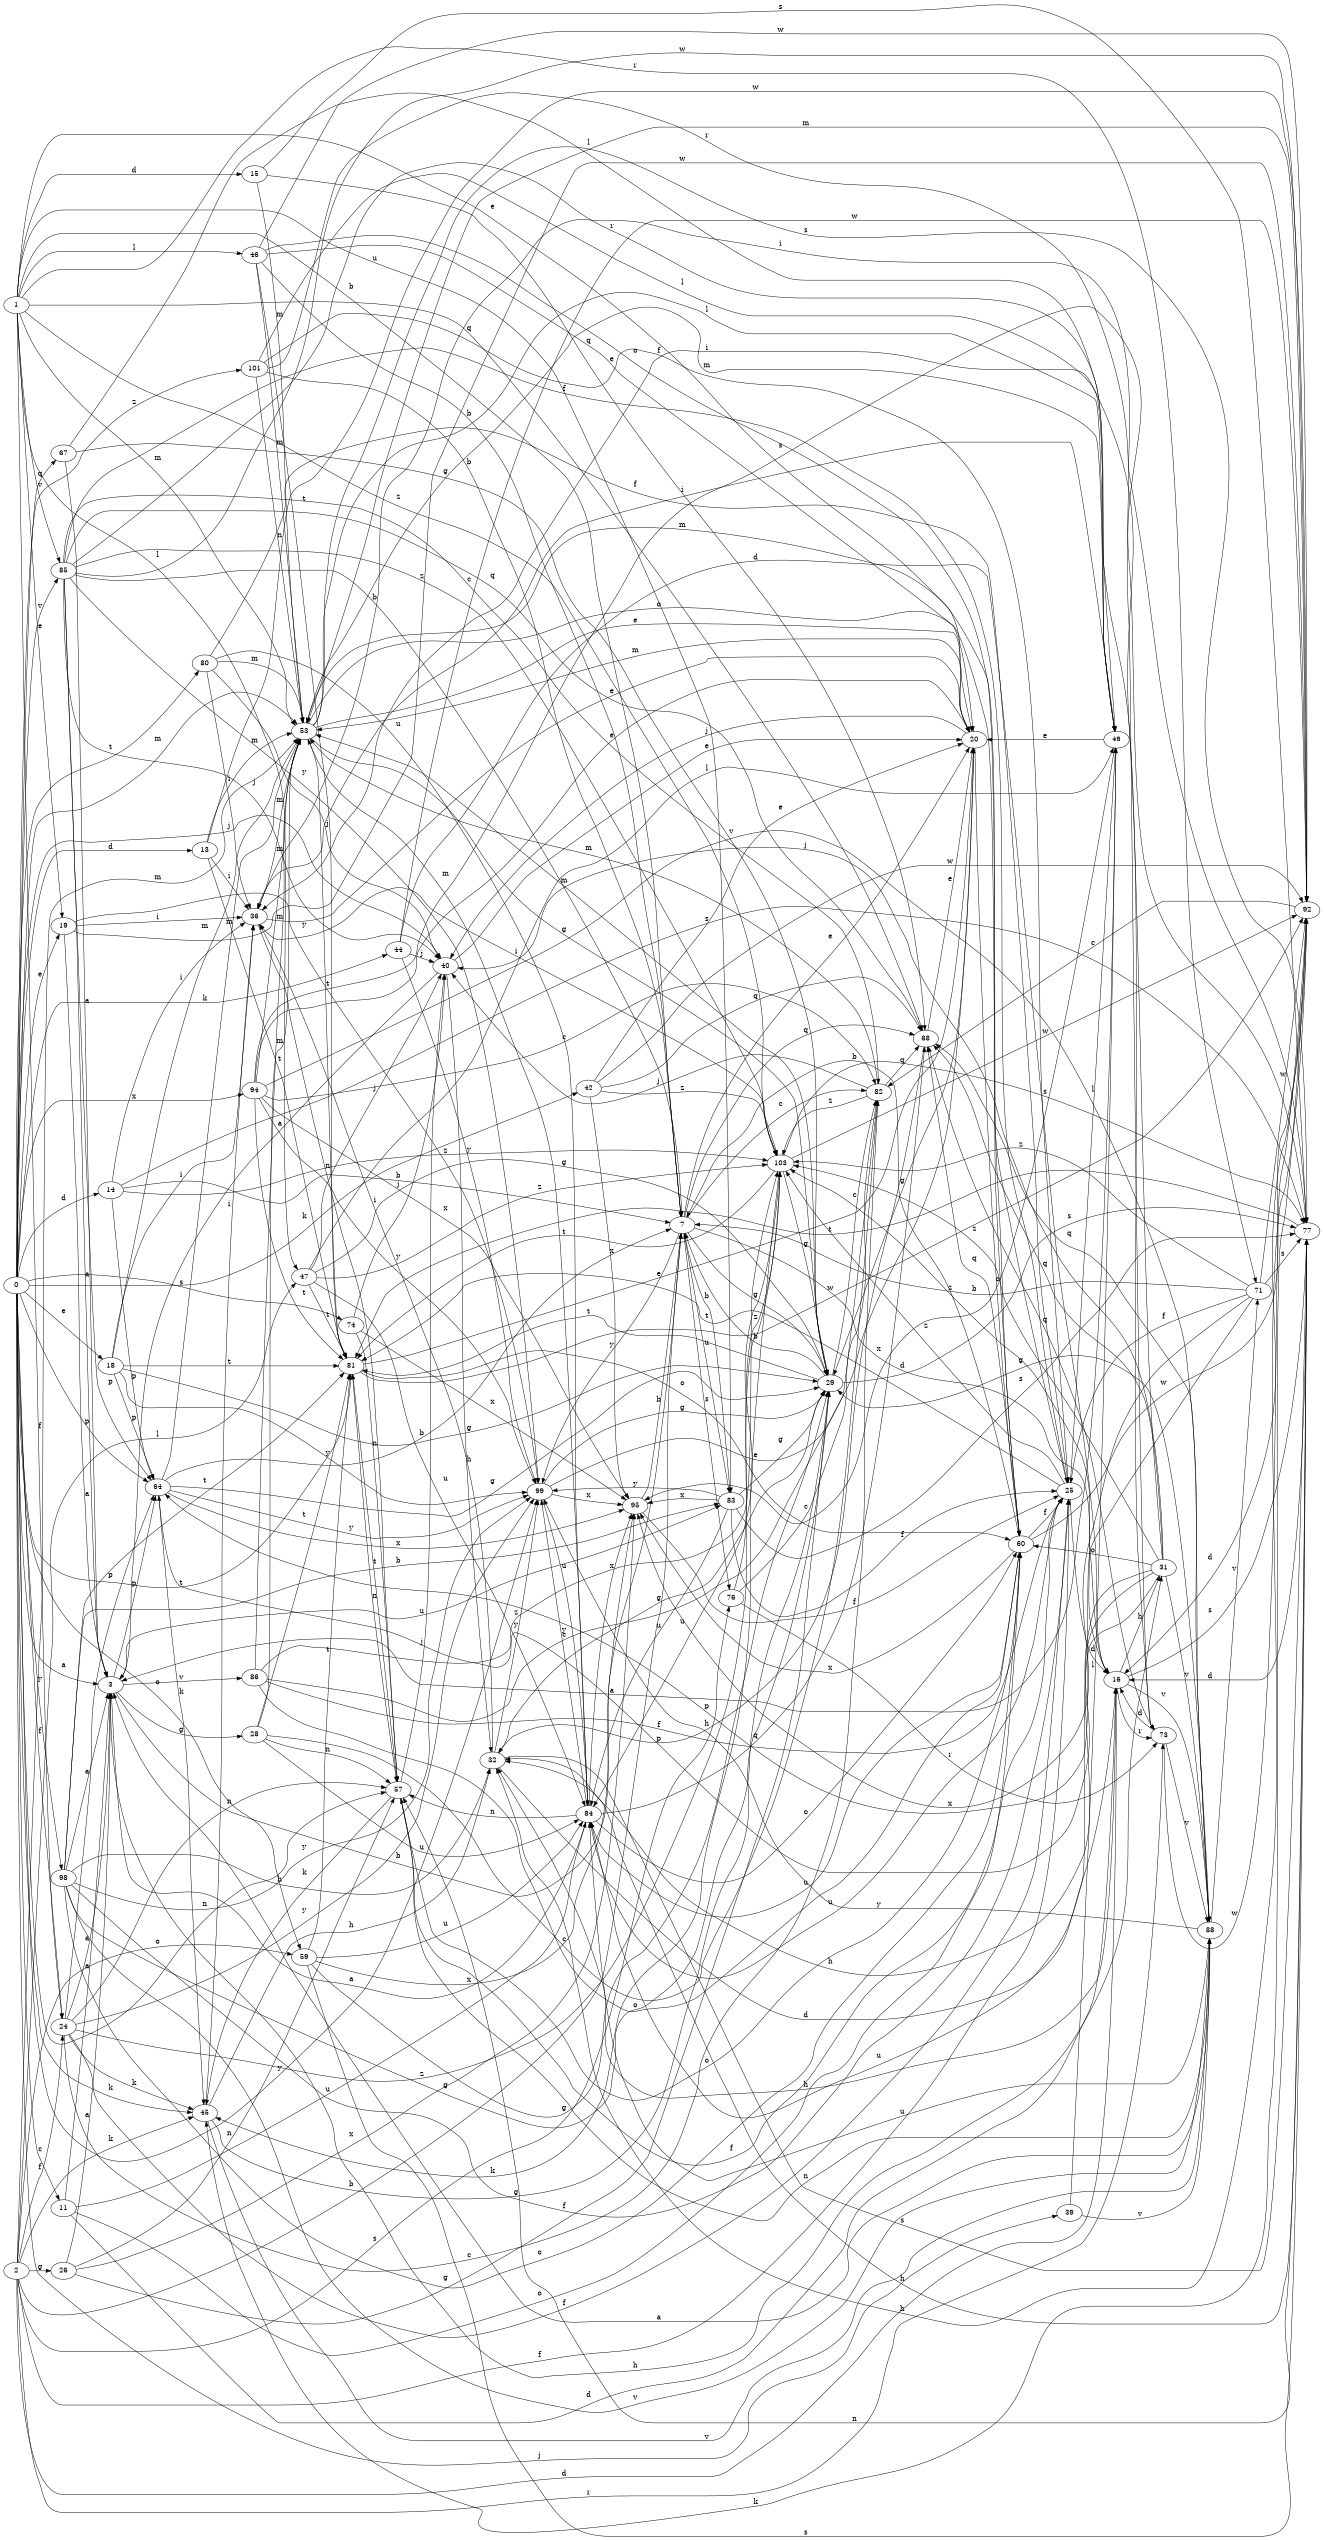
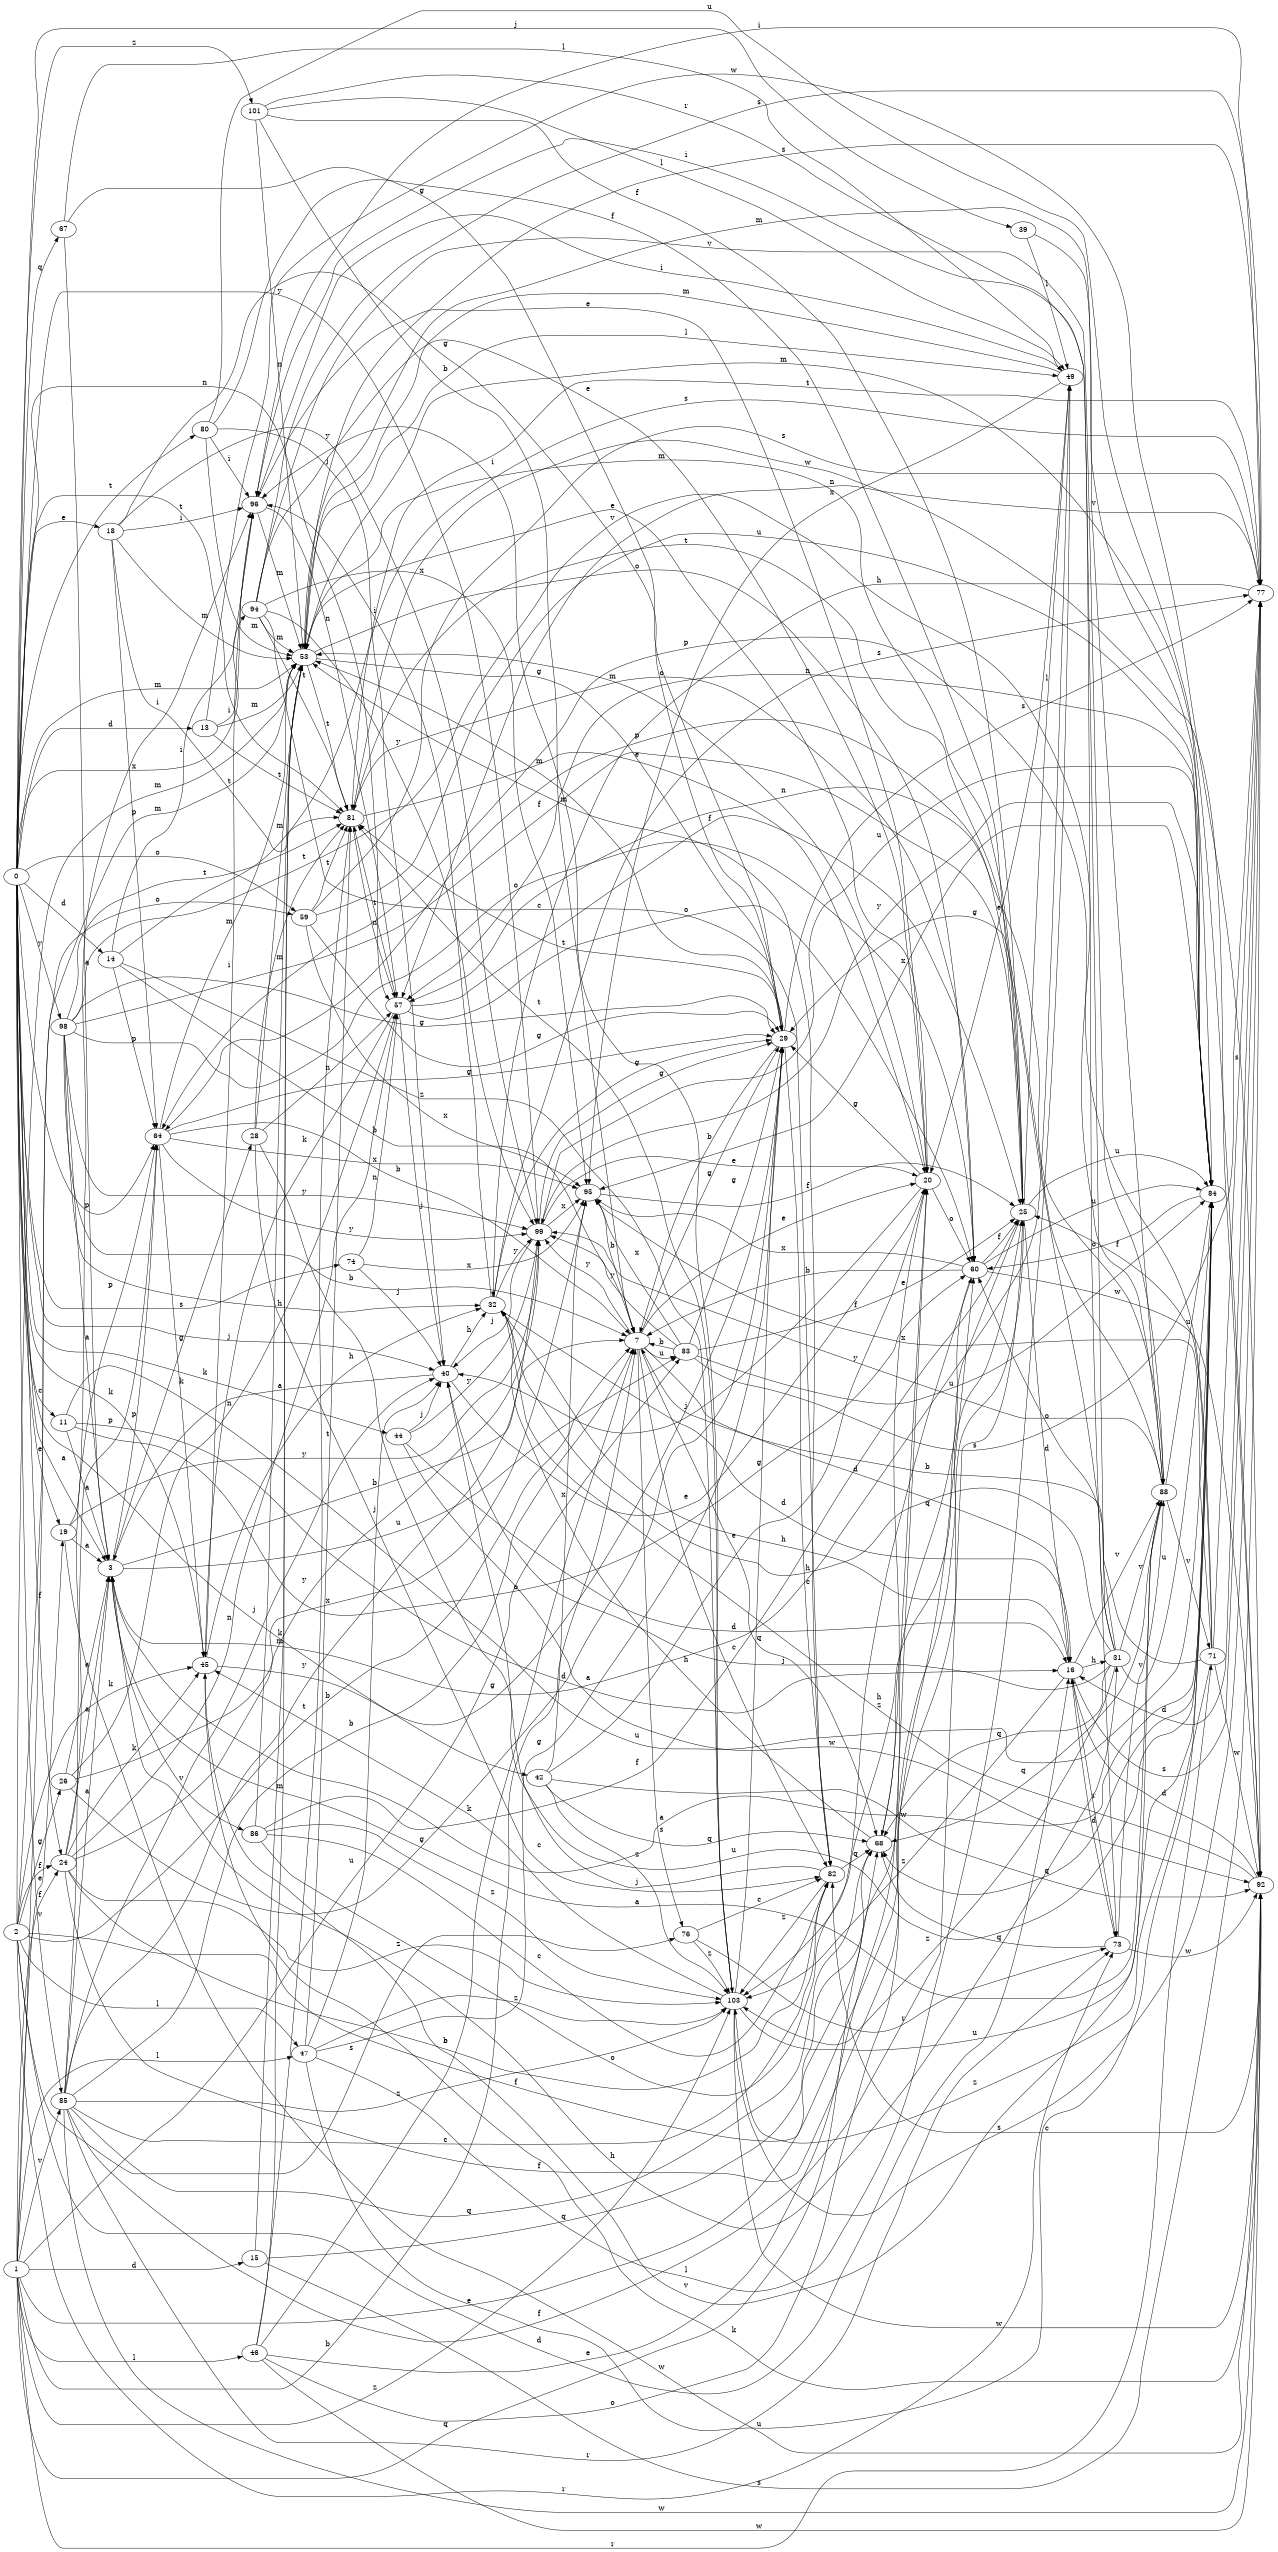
(255, 917) -> (255, 505)
none -> (511, 1311)
(275, 1592) -> (257, 1255)
